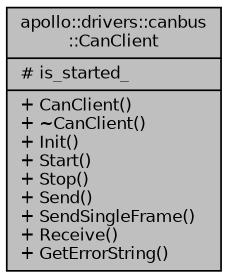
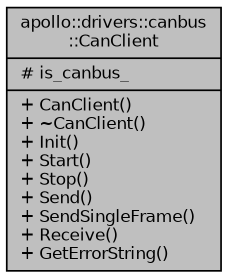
(75, 73) -> (75, 73)
